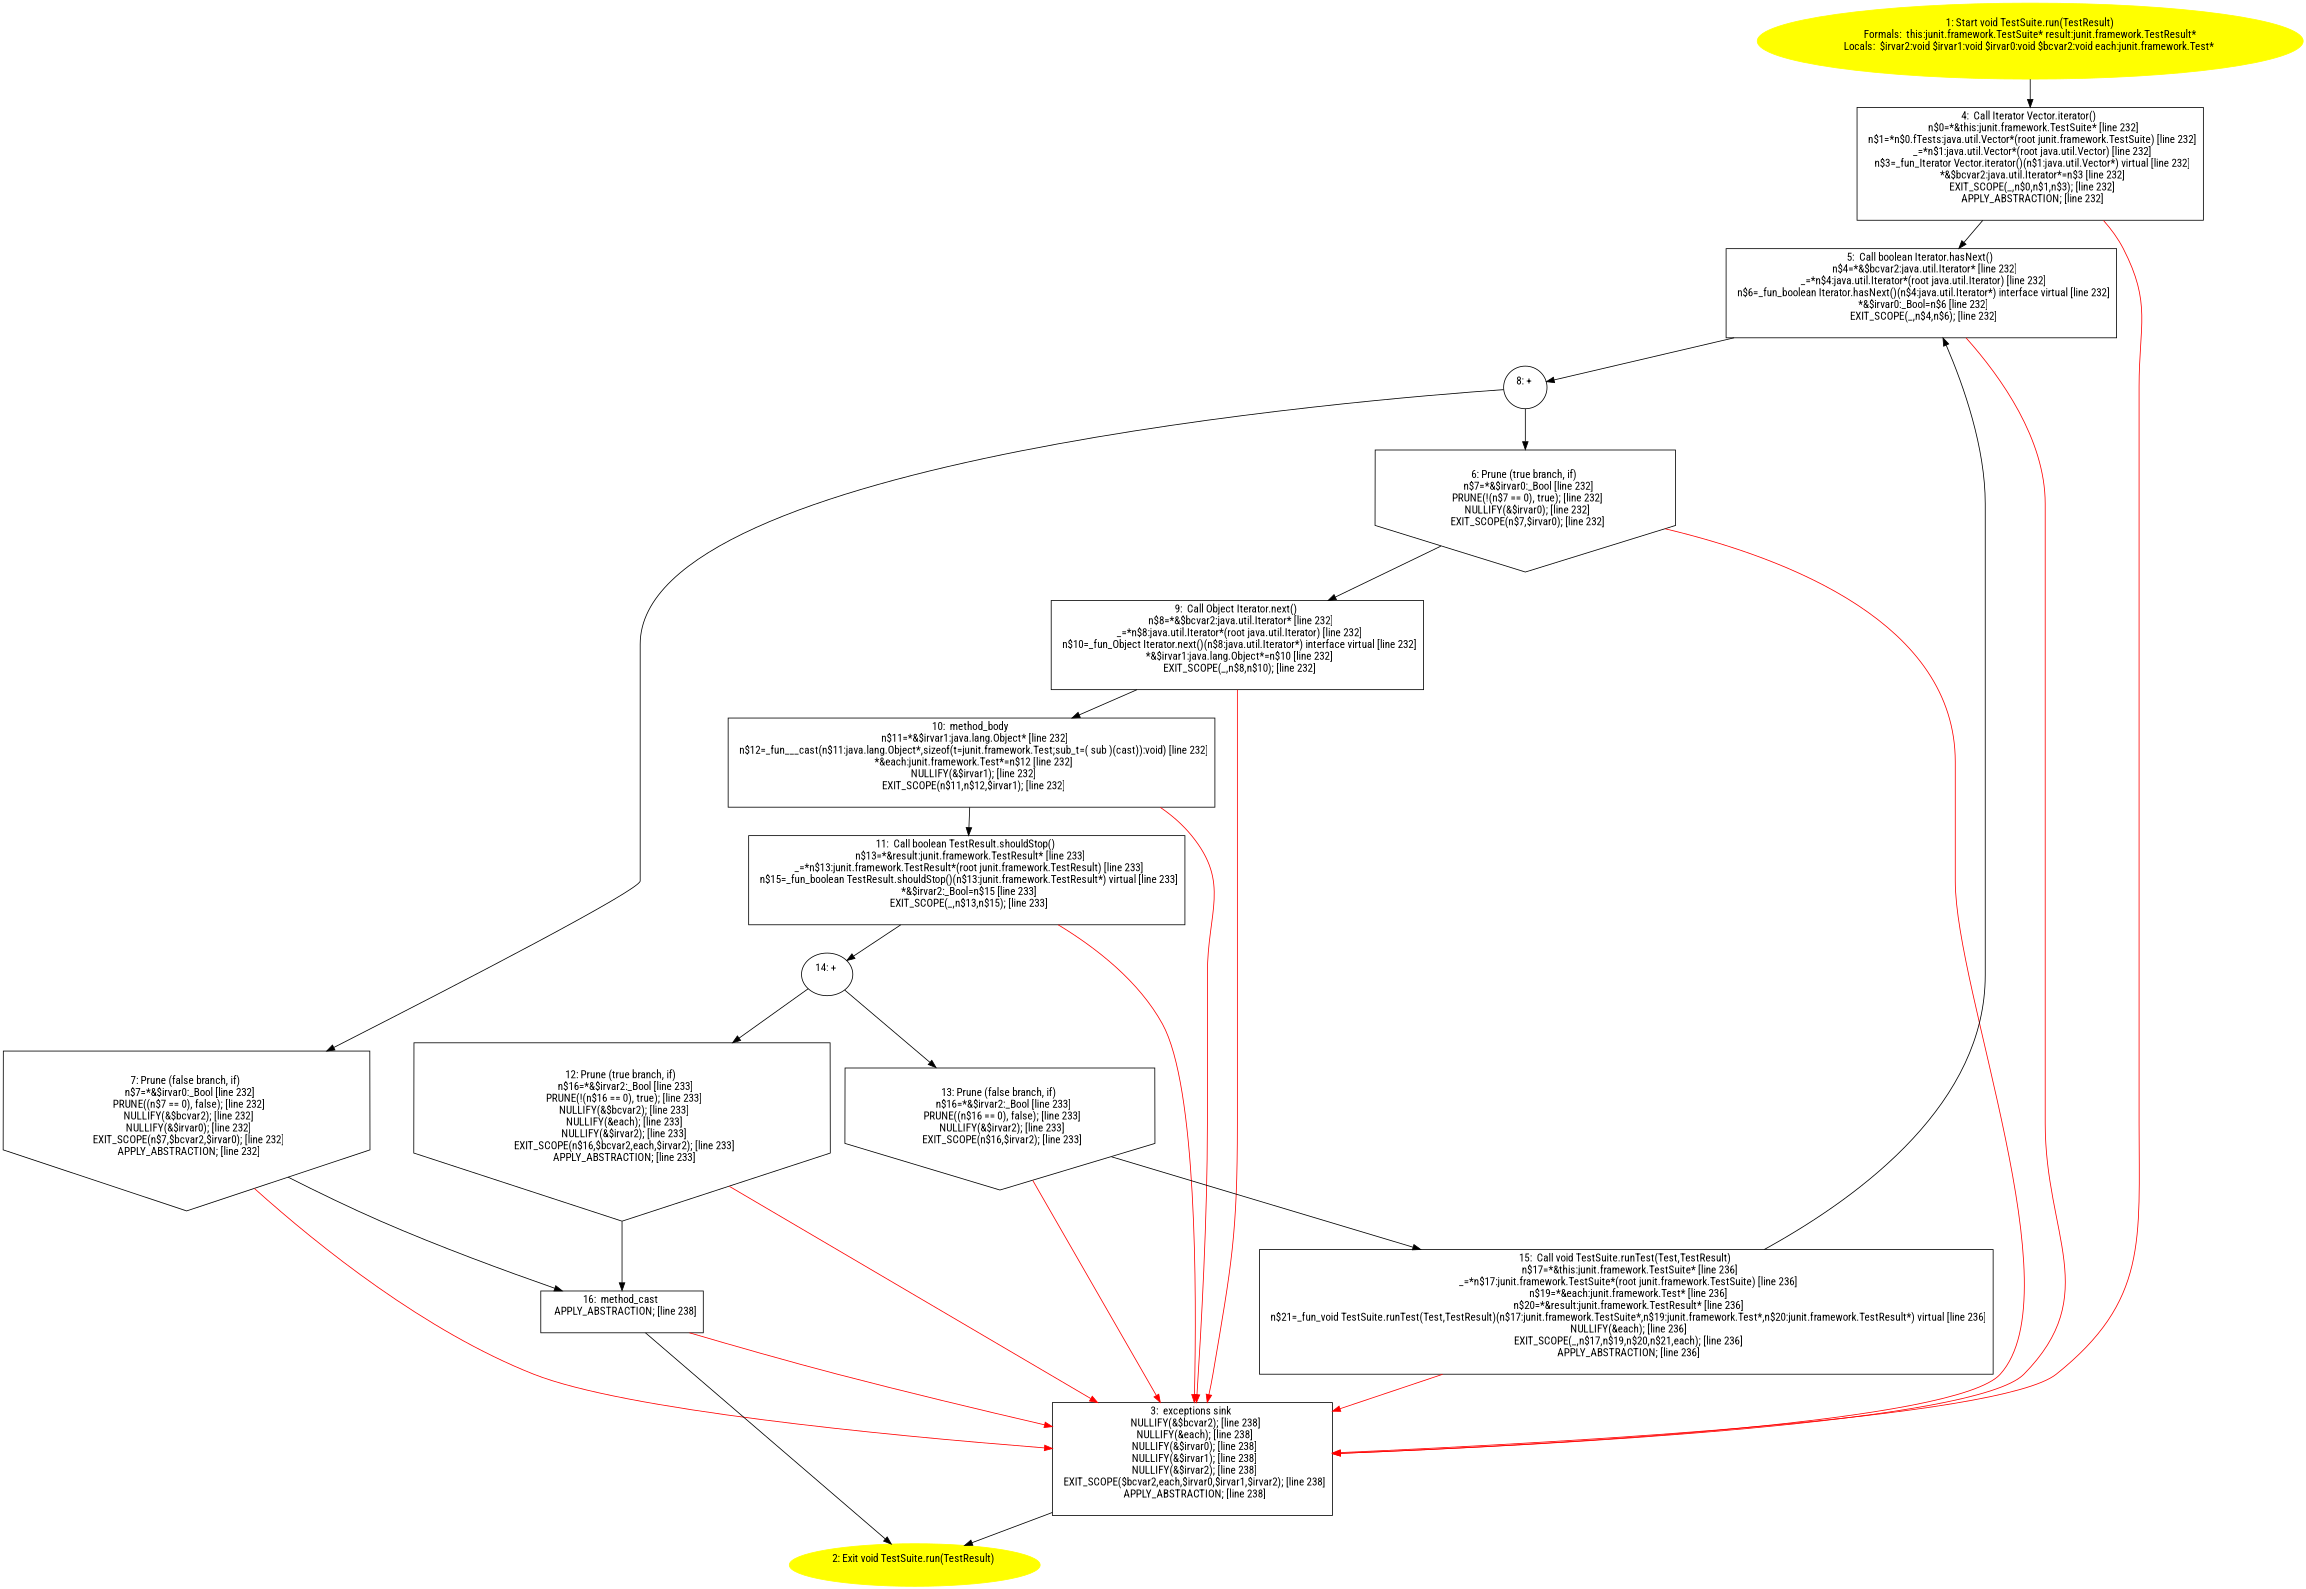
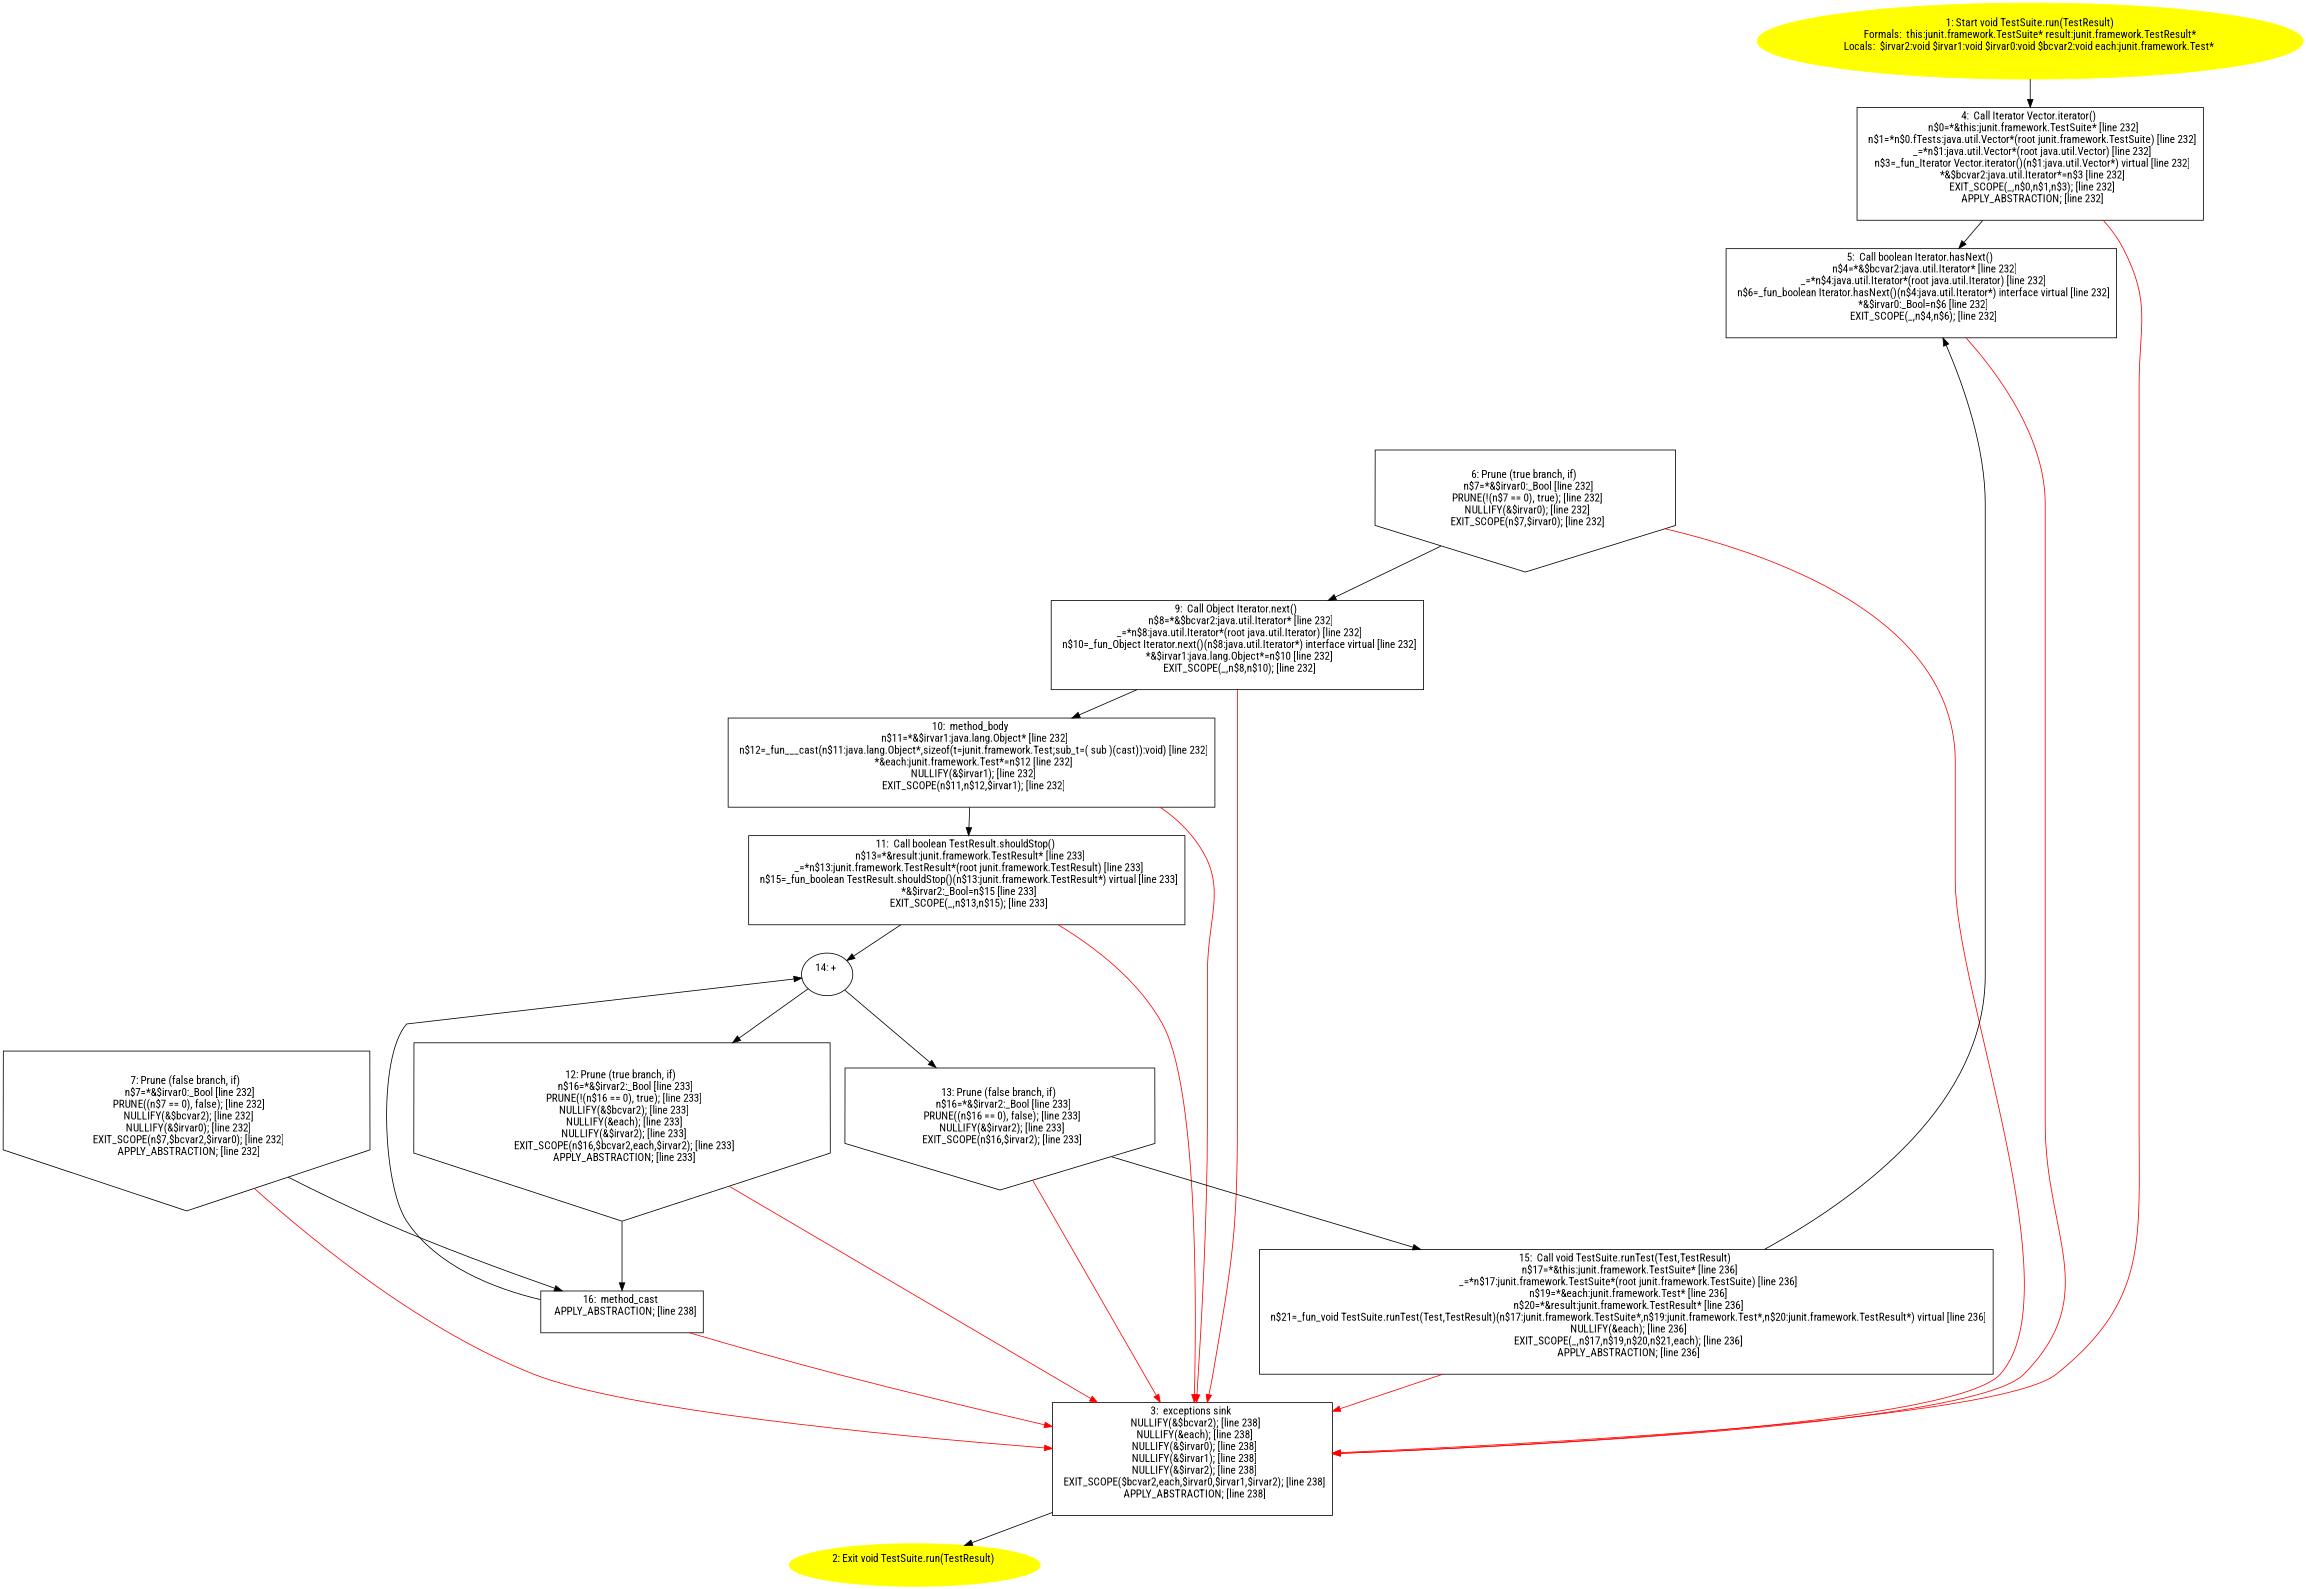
(1525, 387) -> none
(765, 1436) -> (420, 1022)
